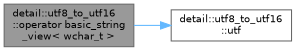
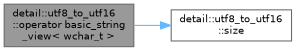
(231, 25) -> (231, 25)
